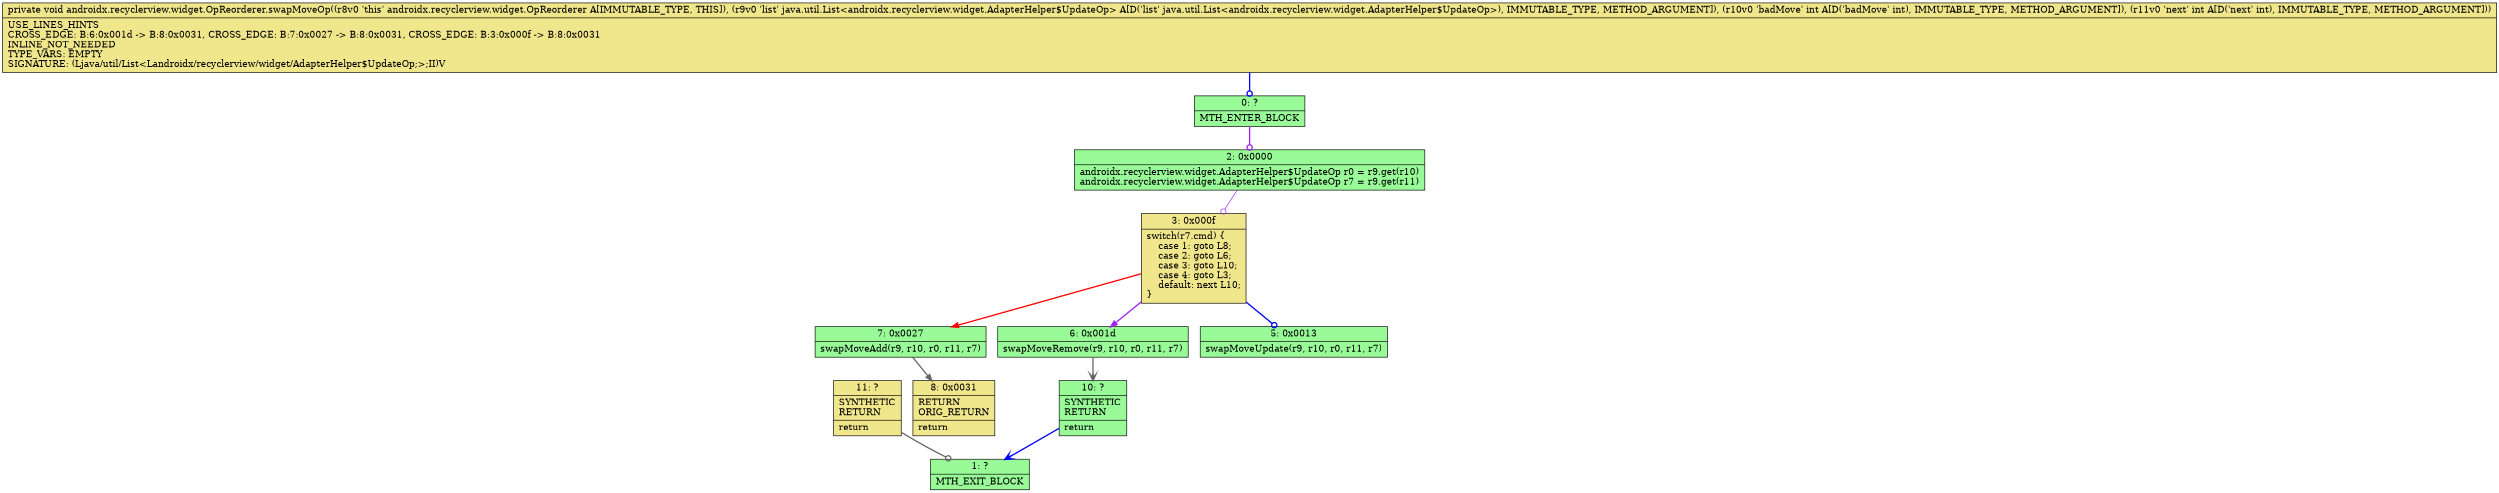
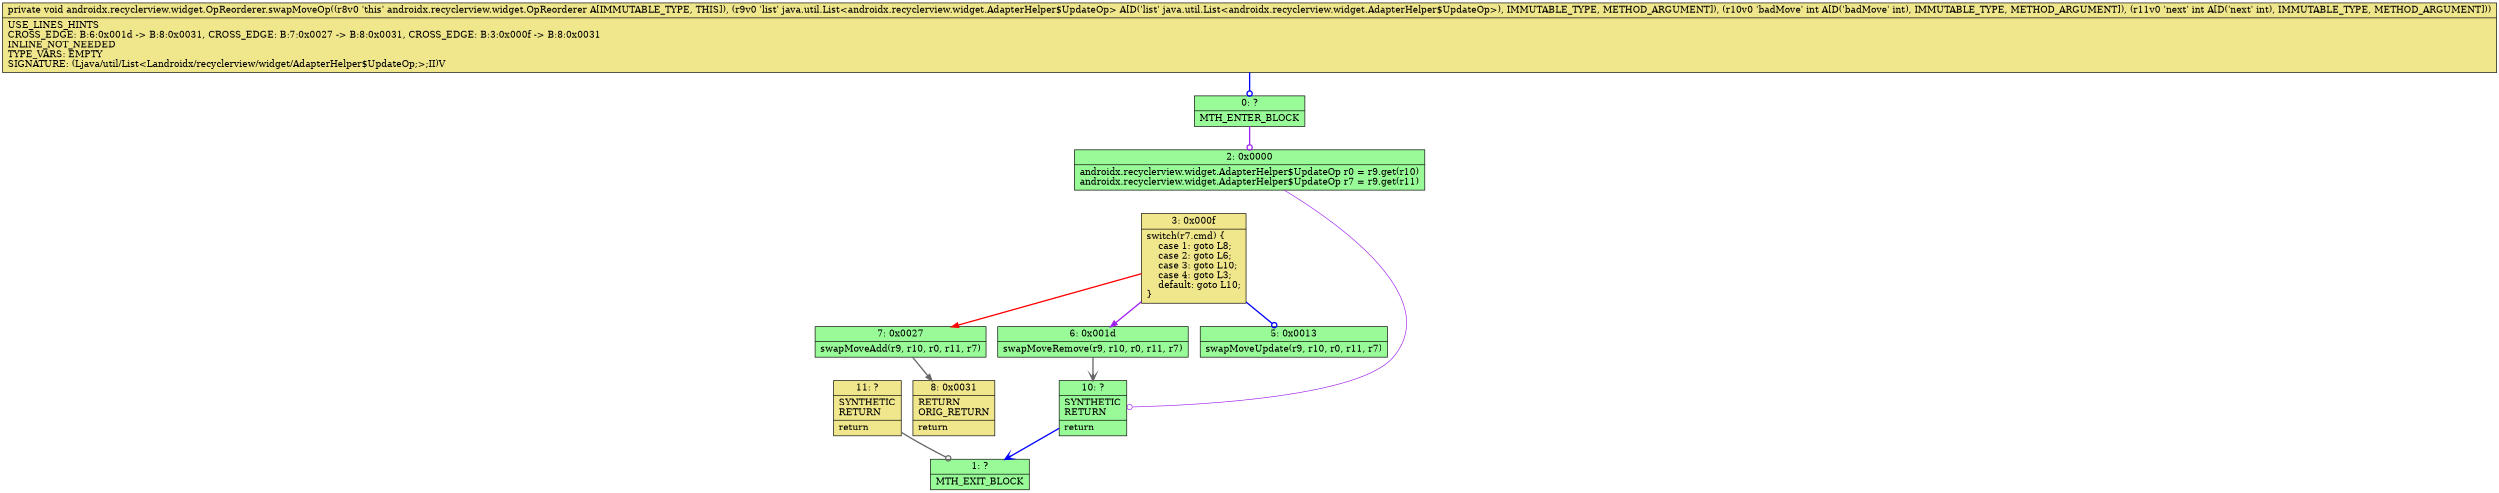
(1231, 200) -> (1375, 371)
(1194, 285) -> (1194, 285)
